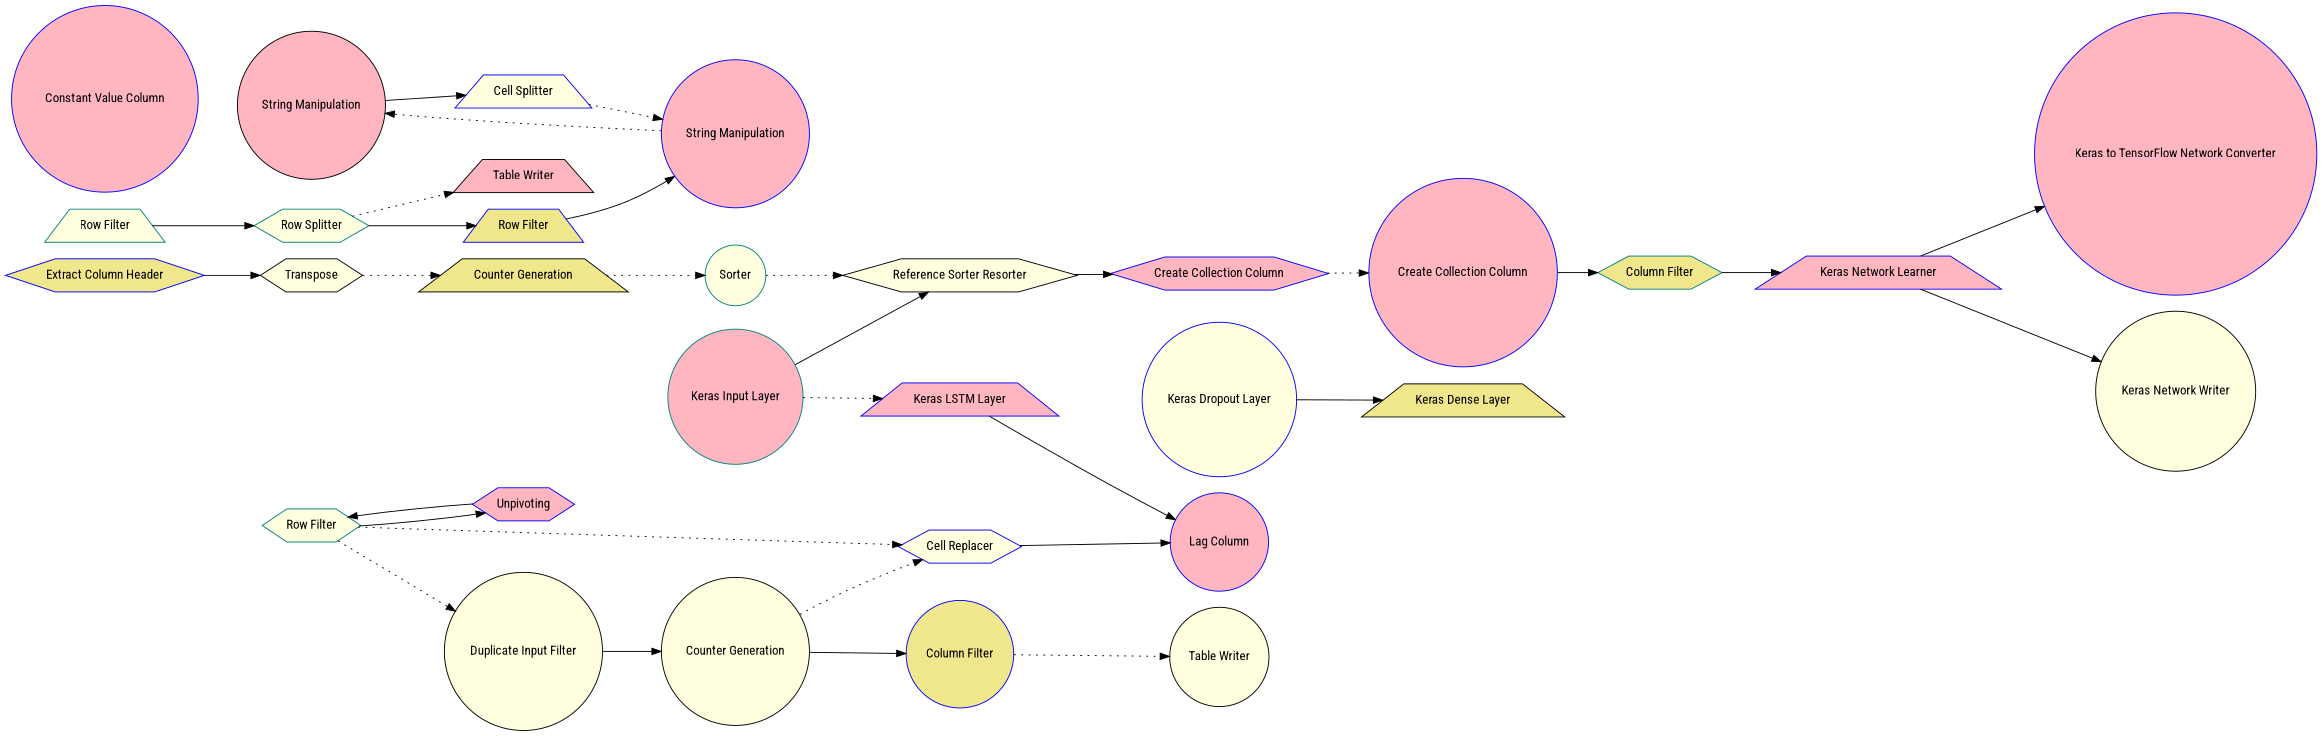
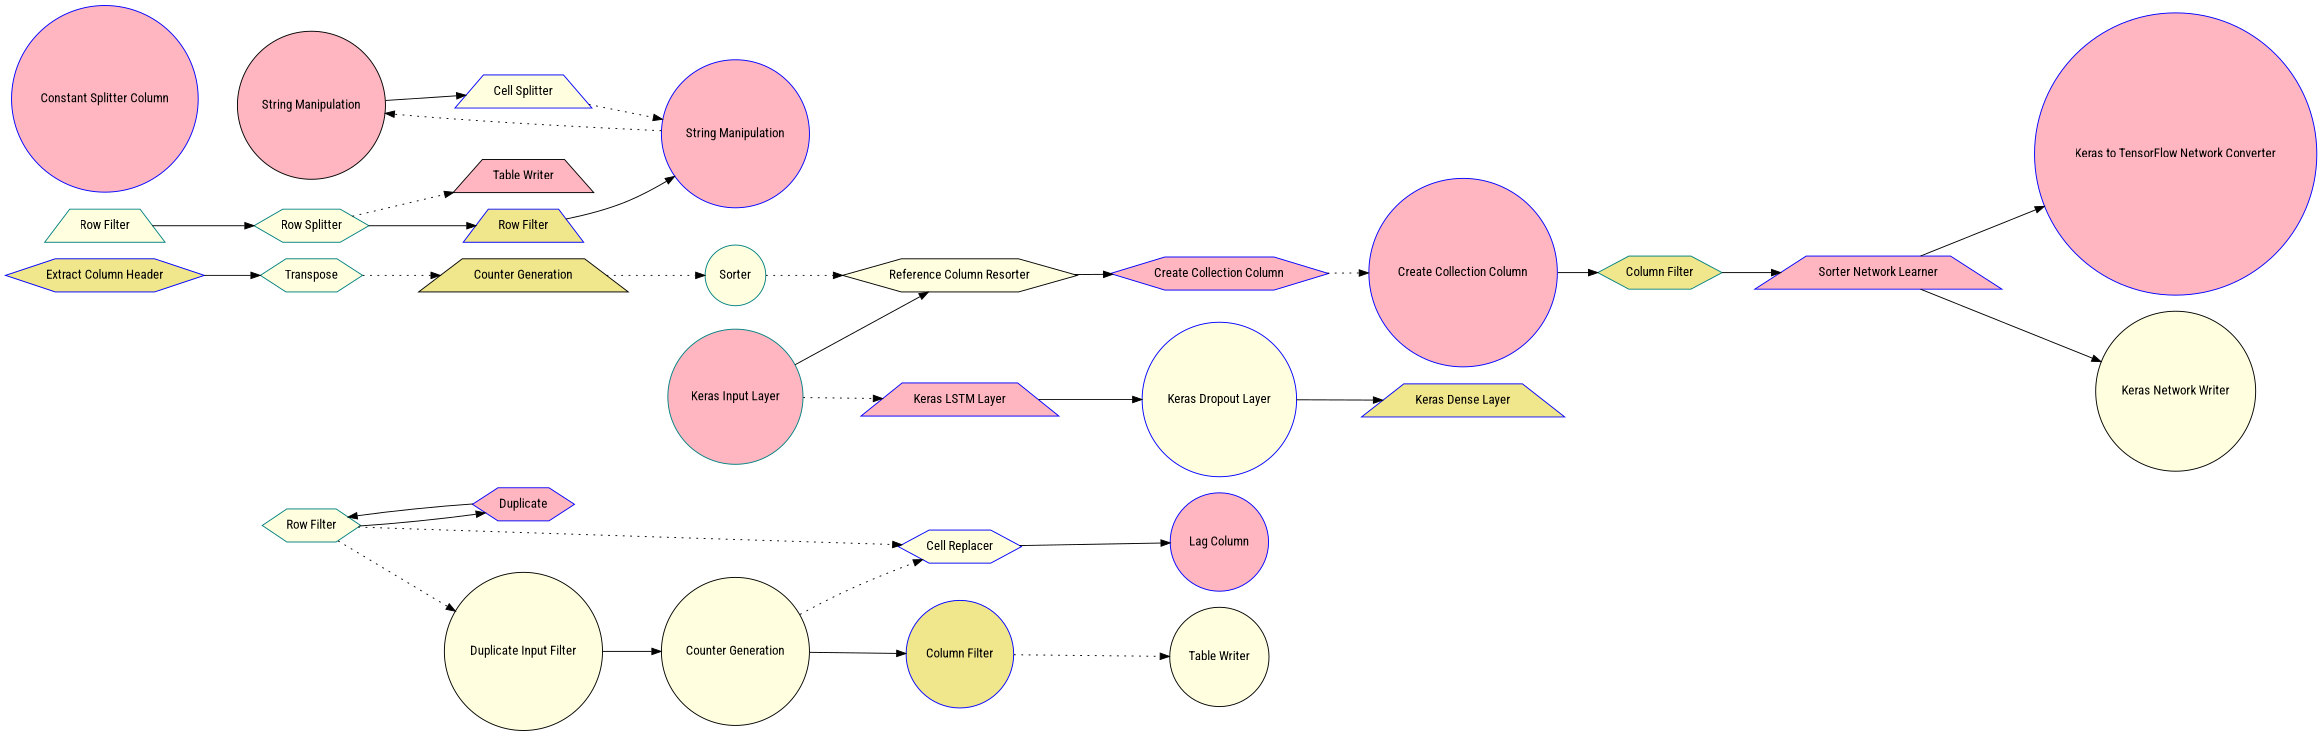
(105, 99) -> (105, 99)
(1878, 273) -> (1878, 273)
(311, 275) -> (311, 275)
(960, 275) -> (960, 275)
(1463, 400) -> (1463, 400)
(1078, 467) -> (1086, 399)
(523, 504) -> (523, 504)
